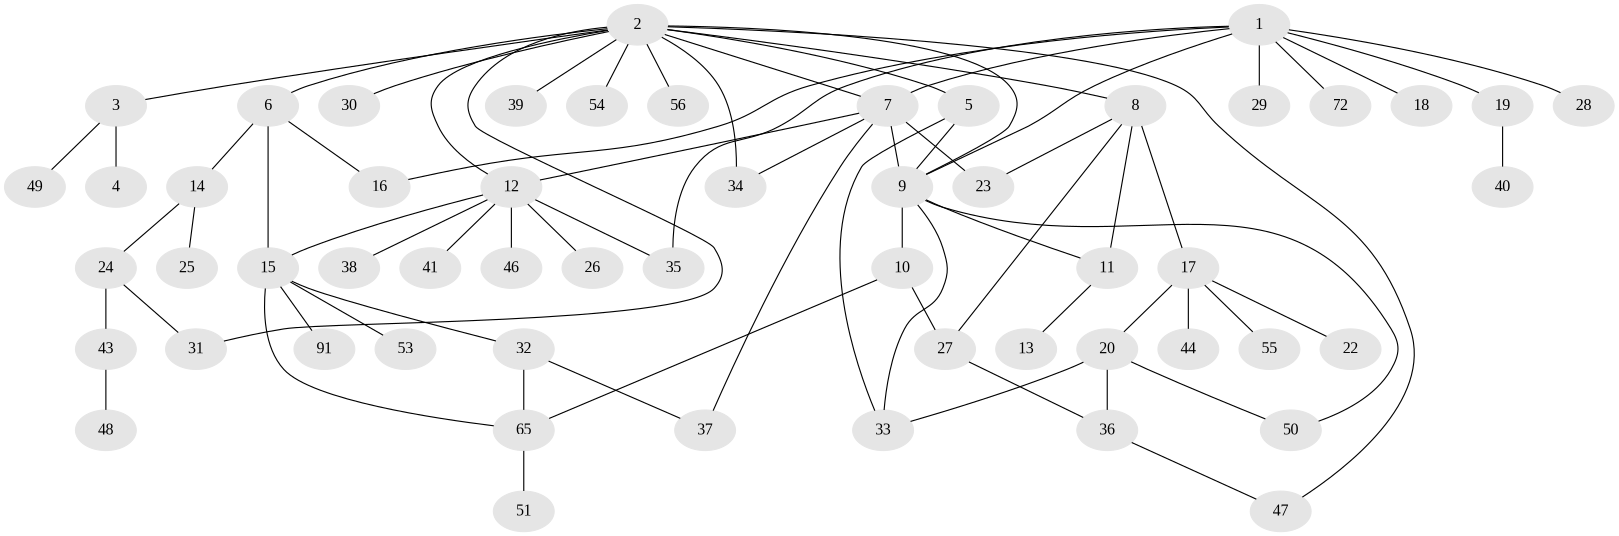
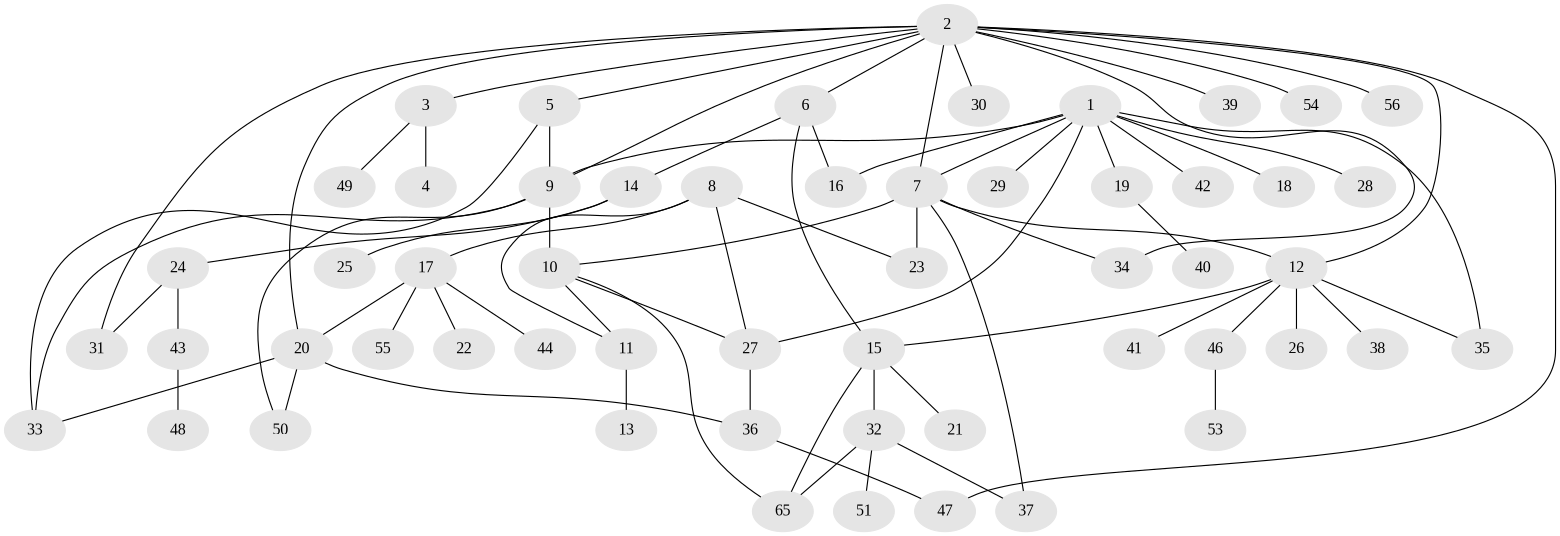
(888, 60) -> (488, 59)
(1340, 106) -> (1203, 187)
(896, 152) -> (739, 241)
(1003, 231) -> (588, 309)
none -> (958, 288)
(337, 309) -> (1215, 390)
(324, 349) -> (955, 430)
(524, 471) -> (869, 469)
